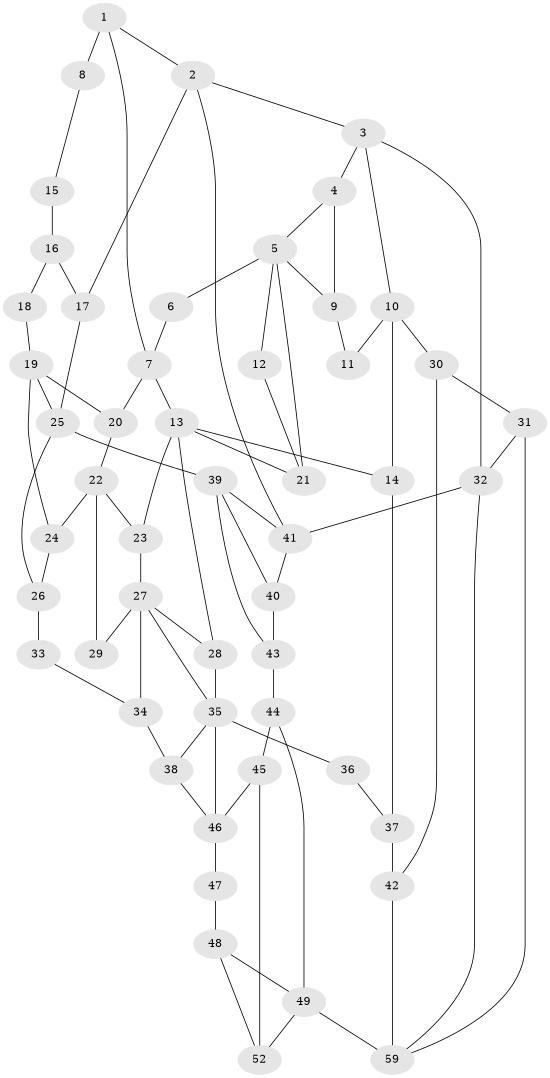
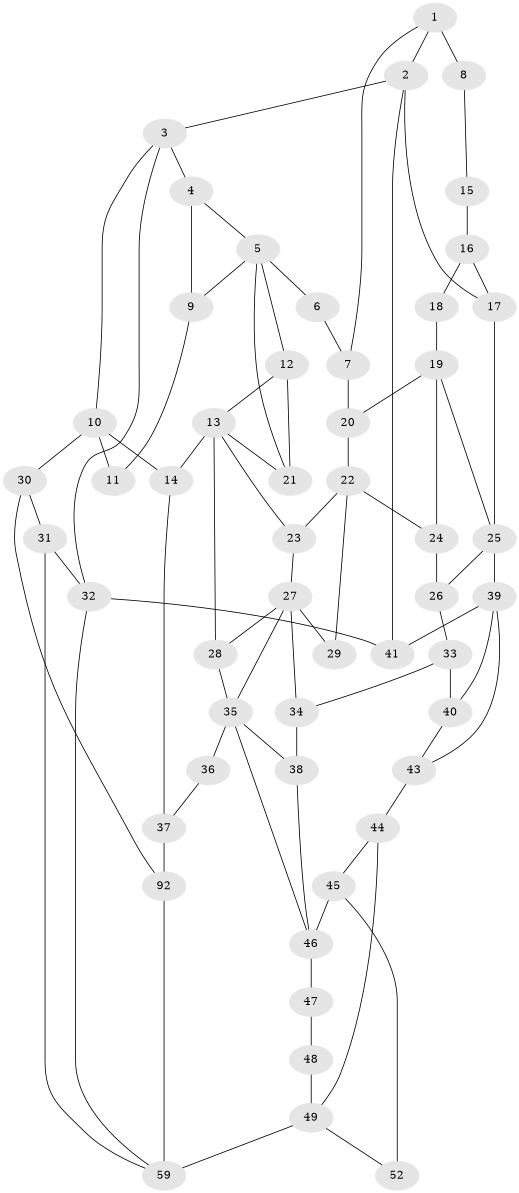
(163, 394) -> (250, 394)
(282, 568) -> (450, 684)
(392, 886) -> (164, 886)
(238, 1002) -> none
